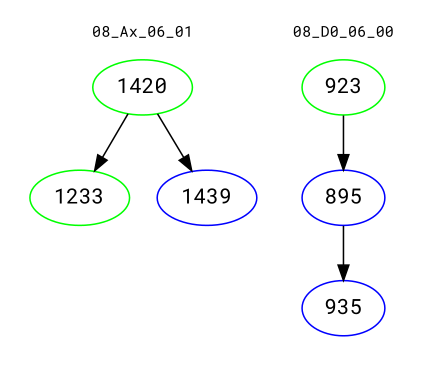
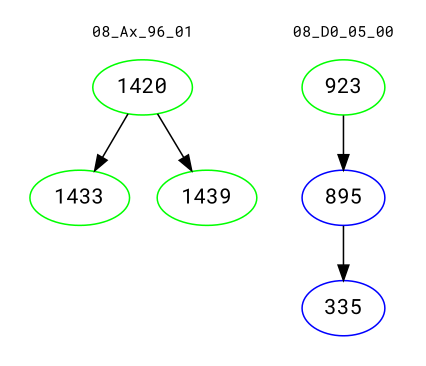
(143, 33) -> (143, 33)
(344, 33) -> (344, 33)
(80, 198) -> (80, 198)
(207, 198) -> (207, 198)
(343, 308) -> (343, 308)
